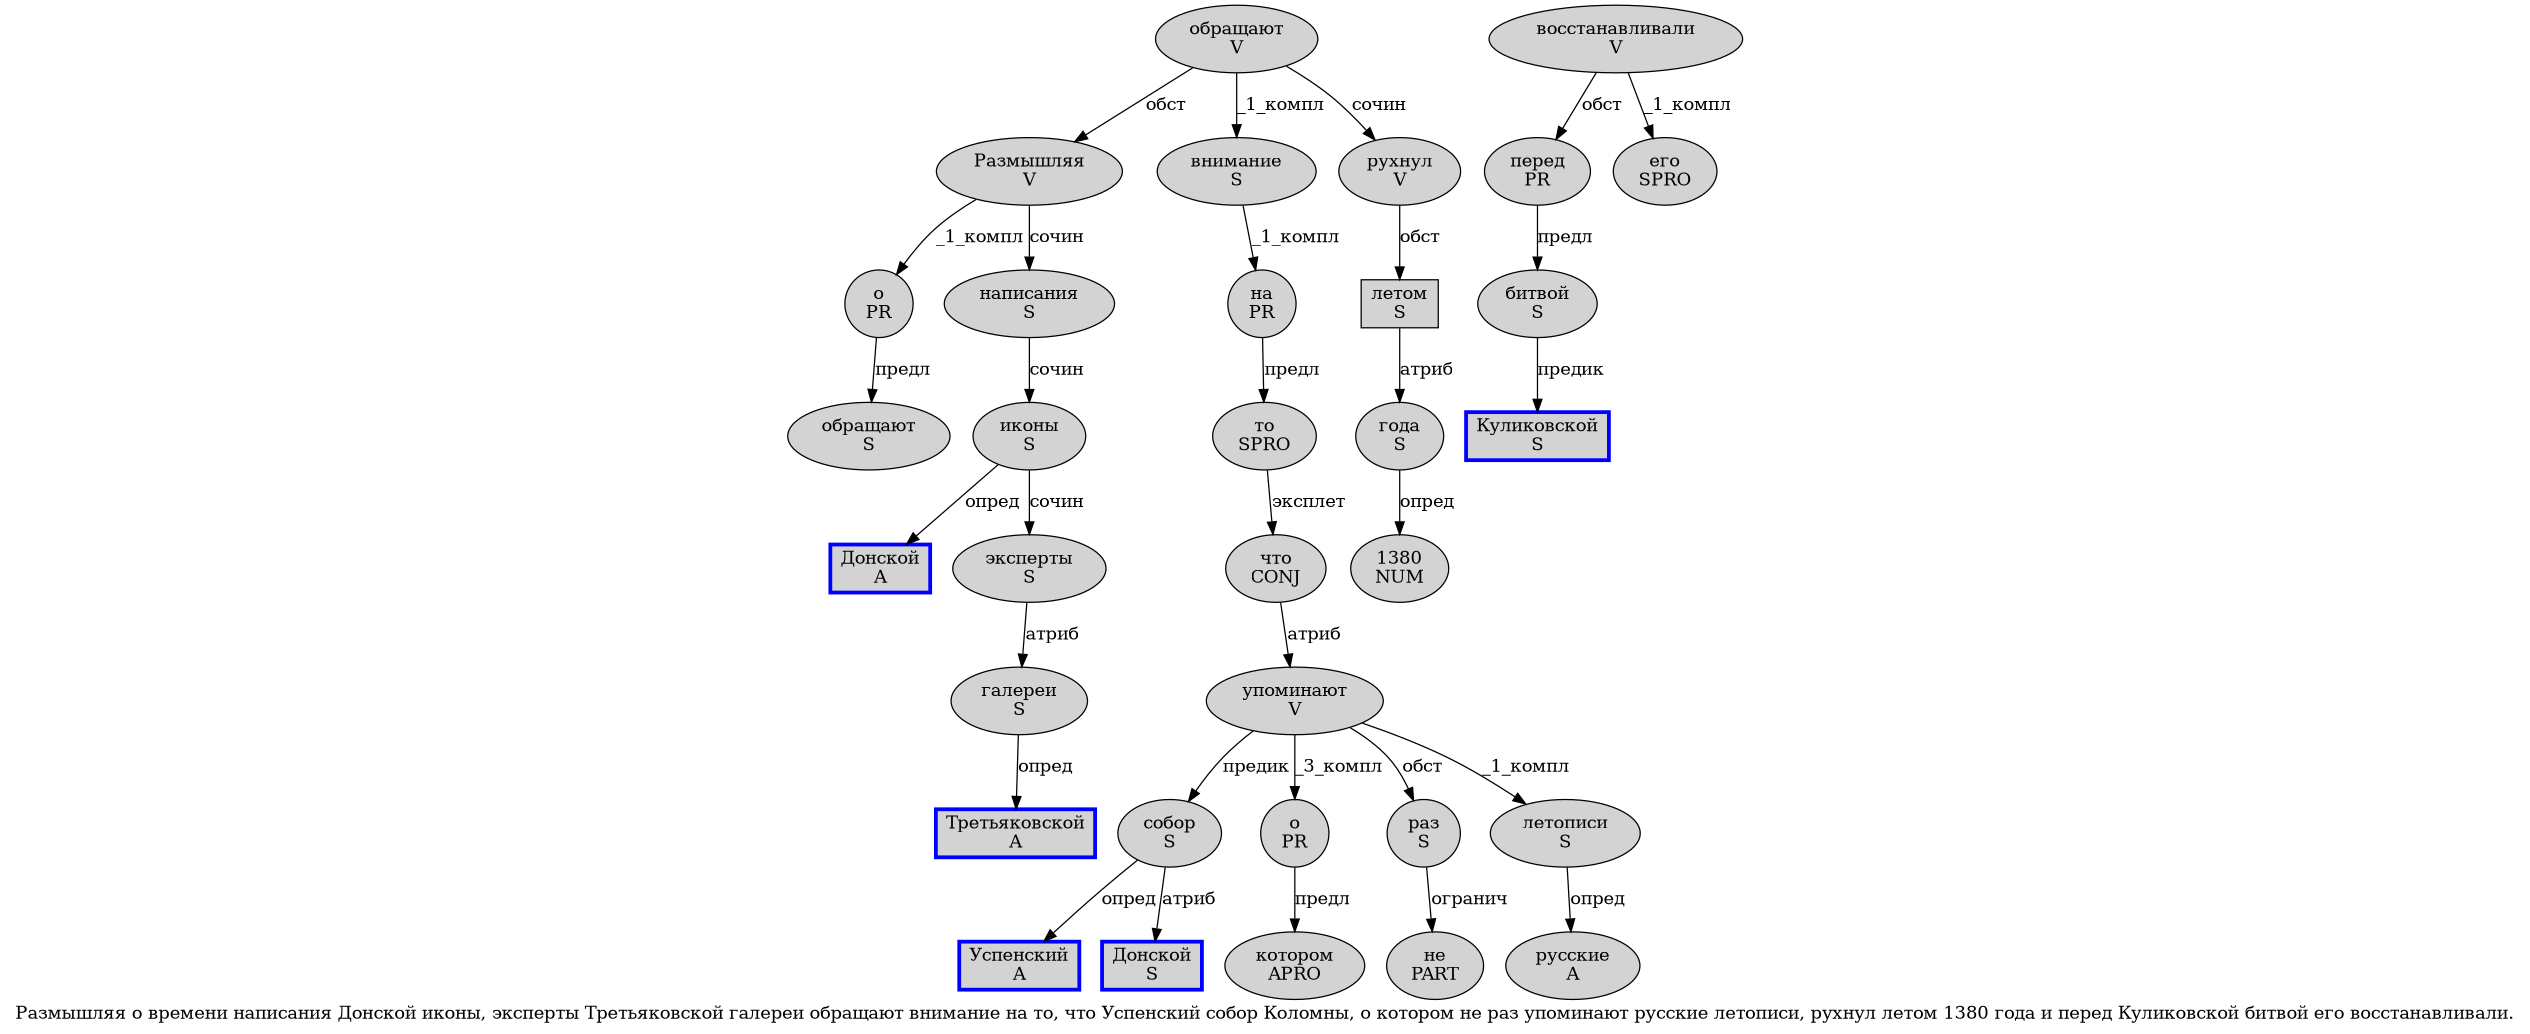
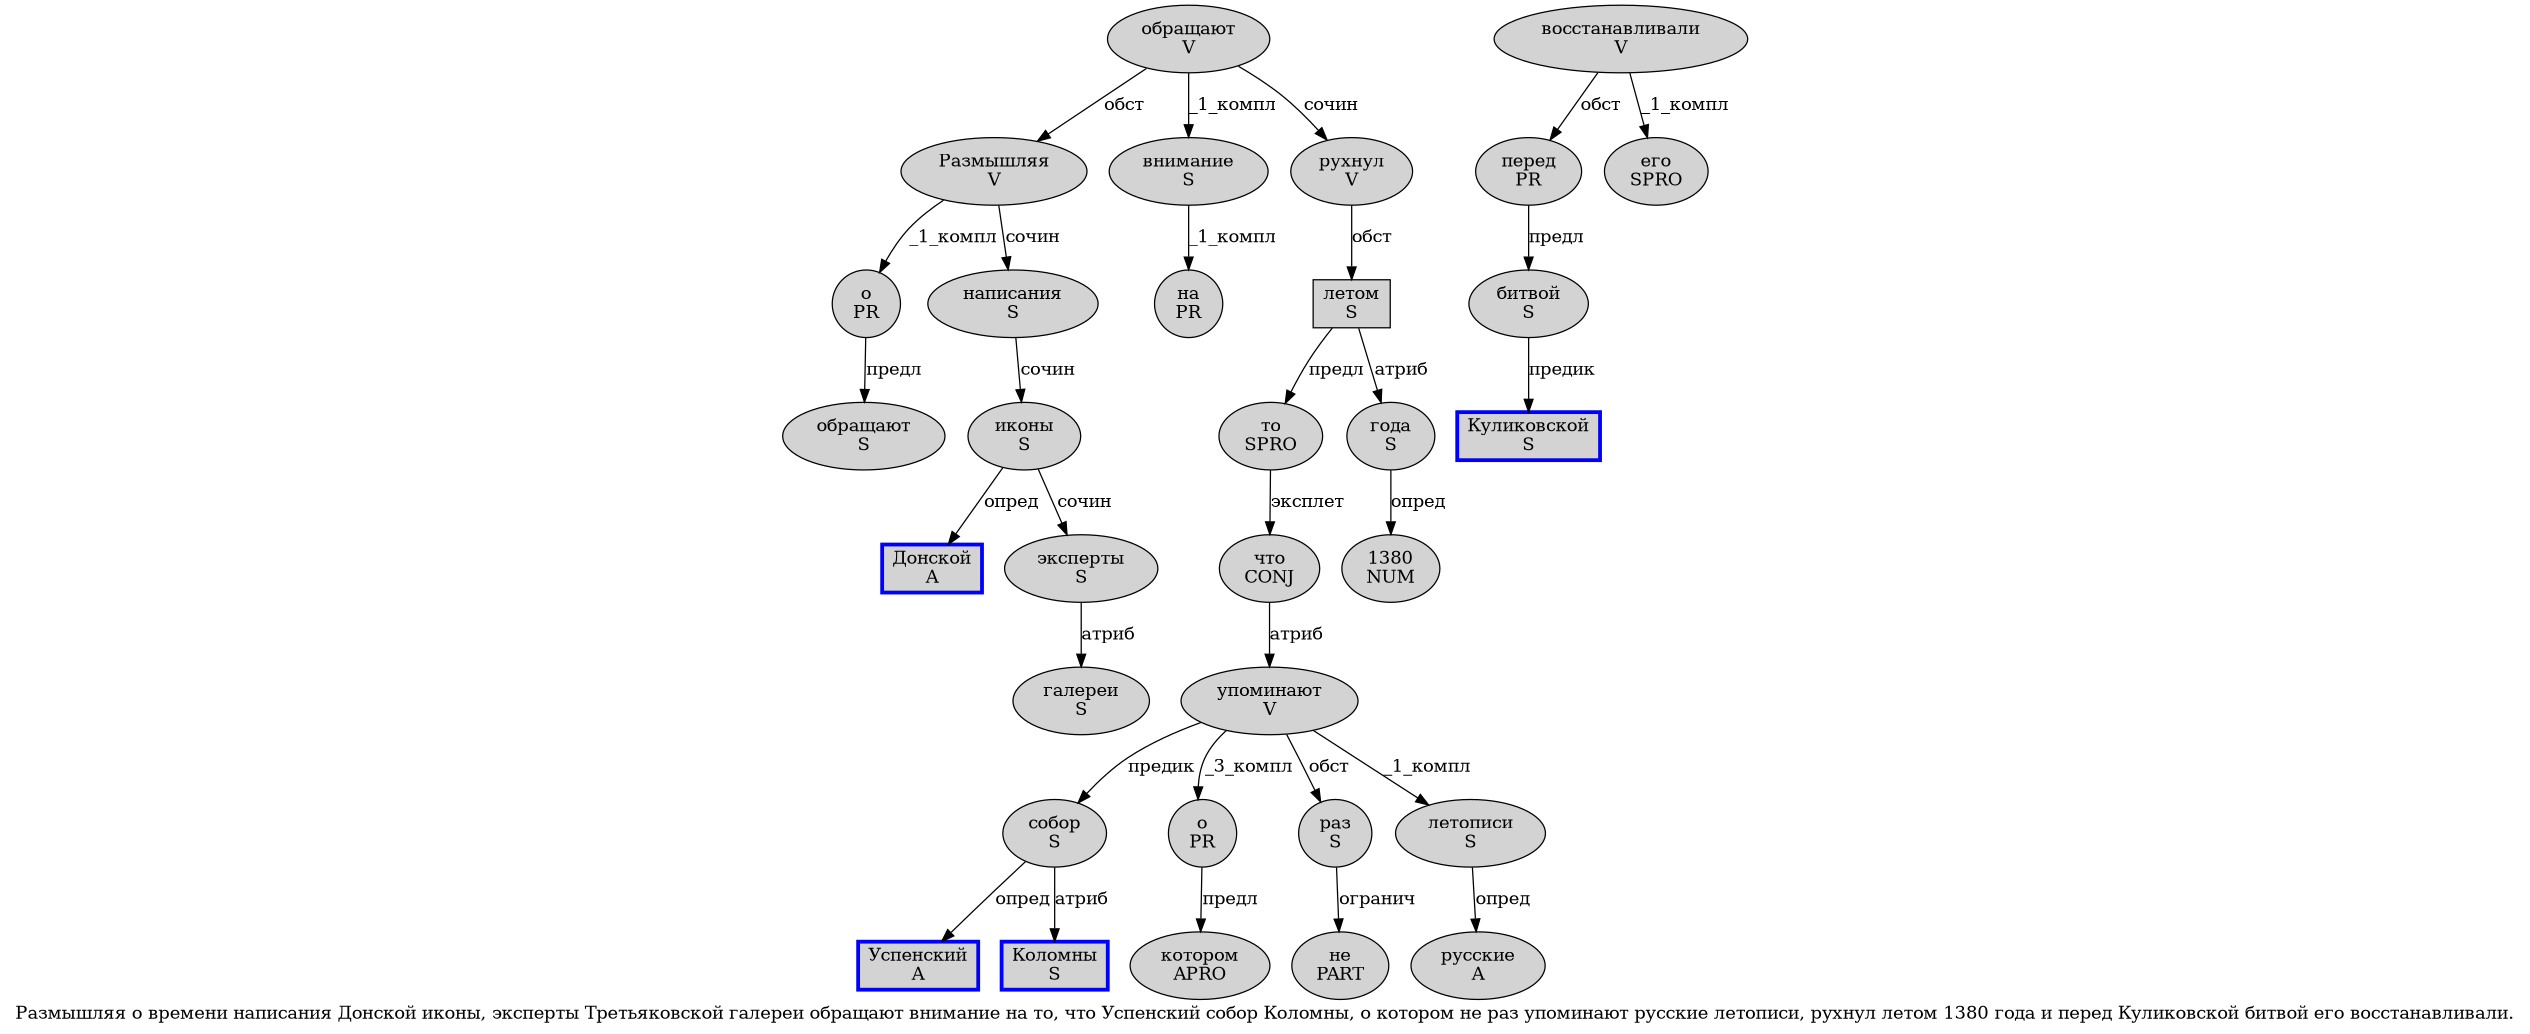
(1263, 363) -> (1310, 359)
(1015, 833) -> none
(1152, 966) -> (1055, 966)
